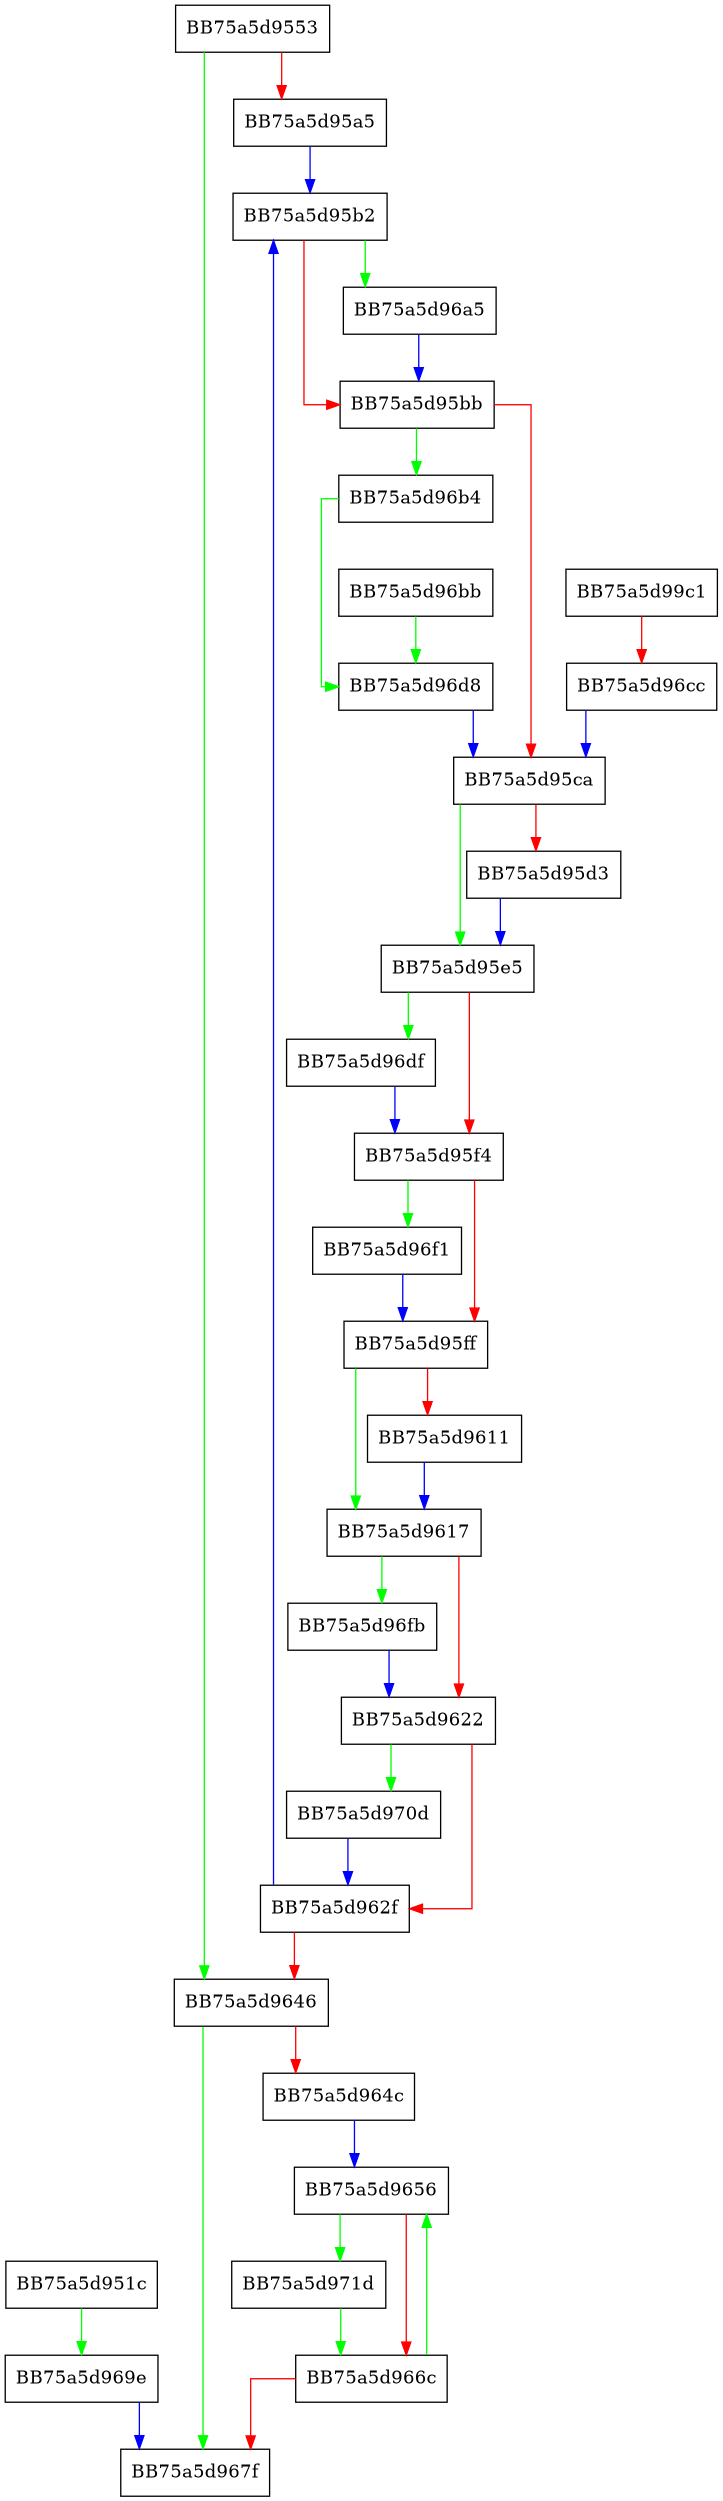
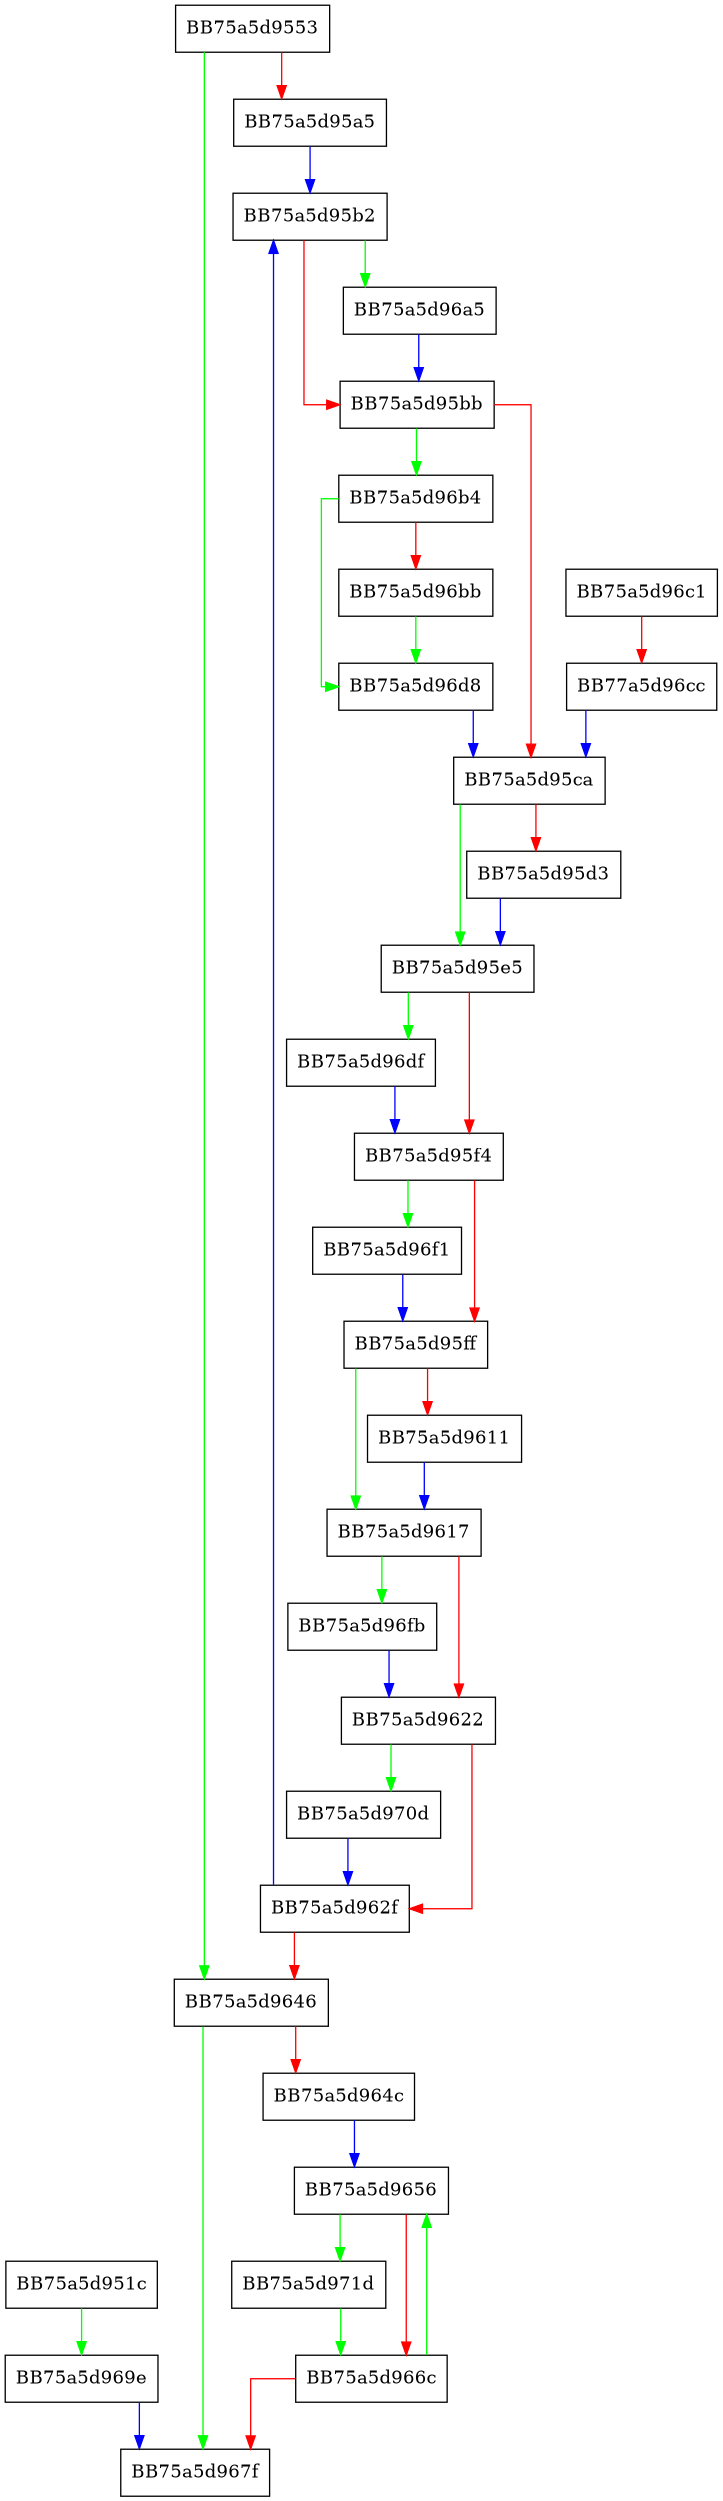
none -> (416, 539)
(642, 593) -> (642, 593)
(642, 687) -> (642, 687)
